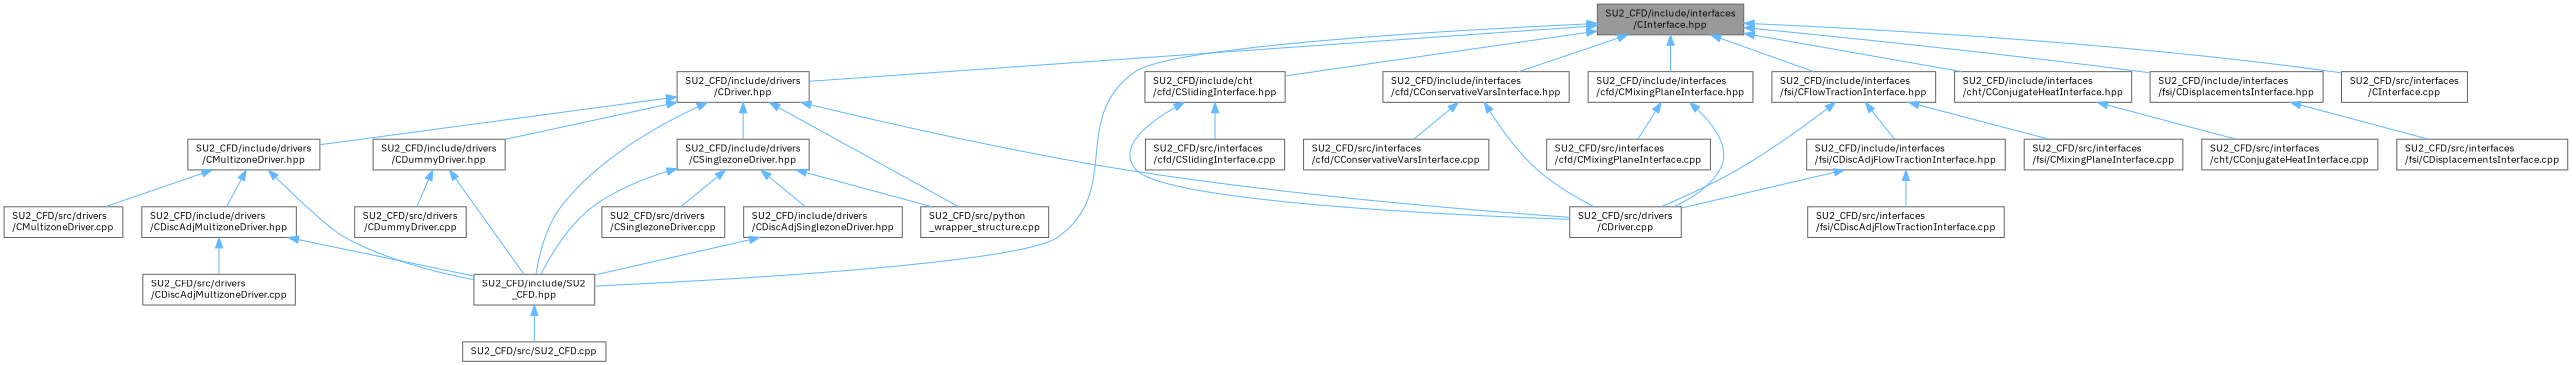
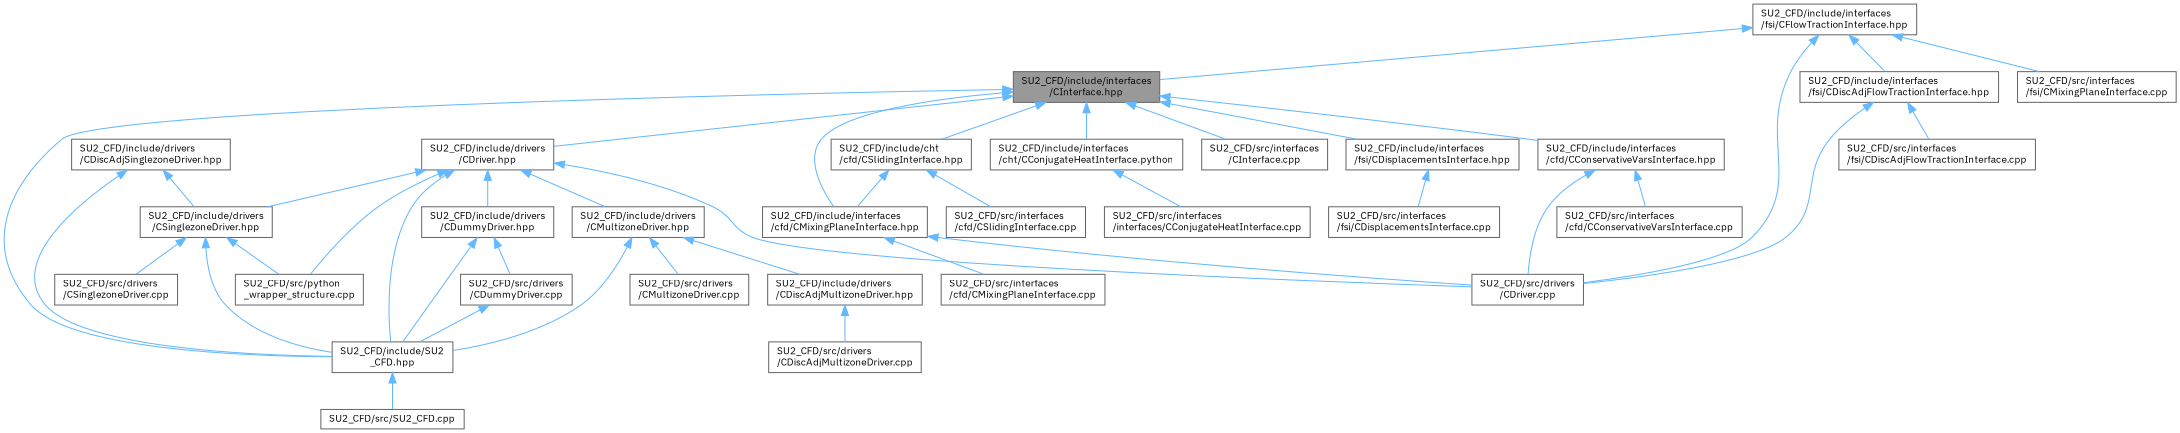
(1767, 55) -> (1451, 54)
(2043, 87) -> (1087, 155)
(2290, 155) -> (1207, 222)
(787, 192) -> (182, 192)
(1309, 204) -> (870, 192)
(360, 252) -> (450, 326)
